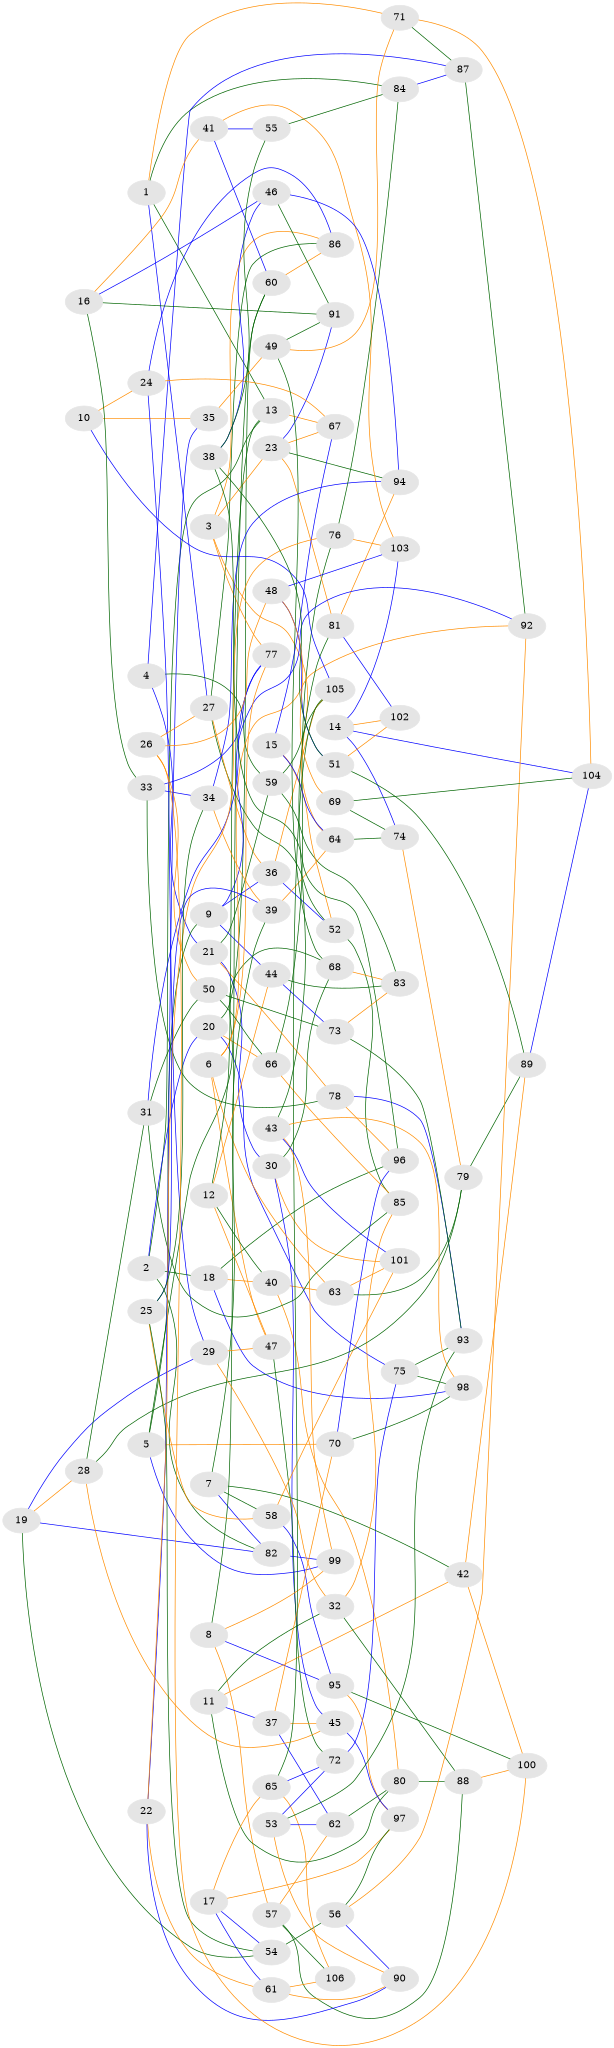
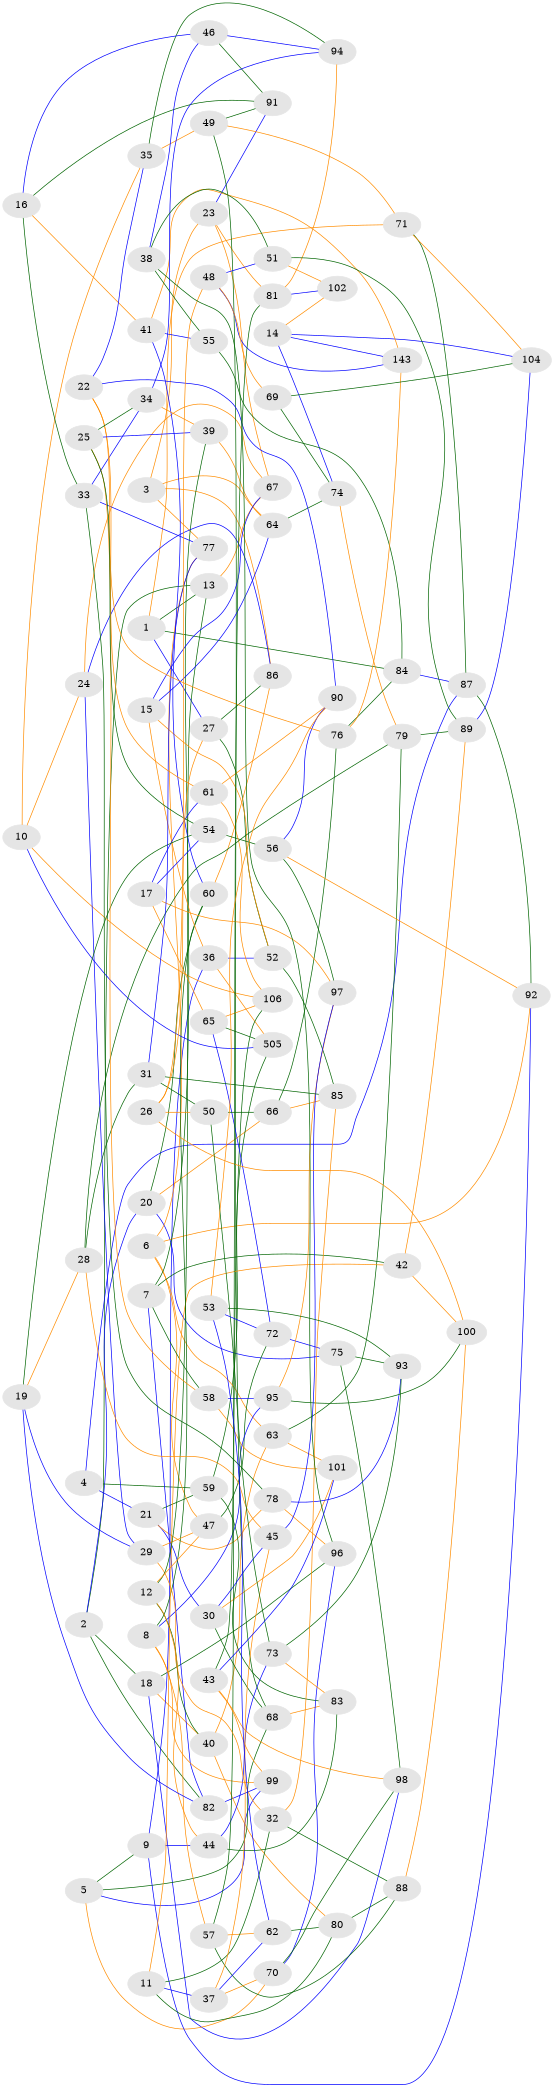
(336, 465) -> (194, 12)
(400, 549) -> (402, 360)
(335, 690) -> (273, 1045)
(232, 793) -> (162, 796)
none -> (132, 939)
